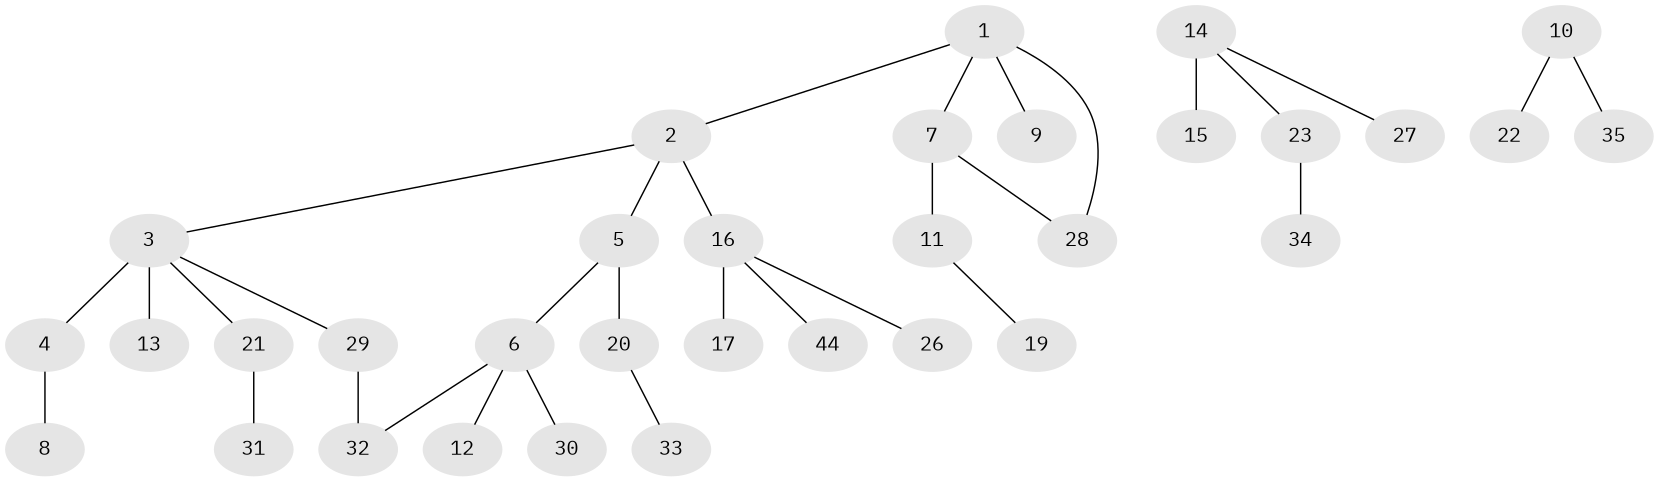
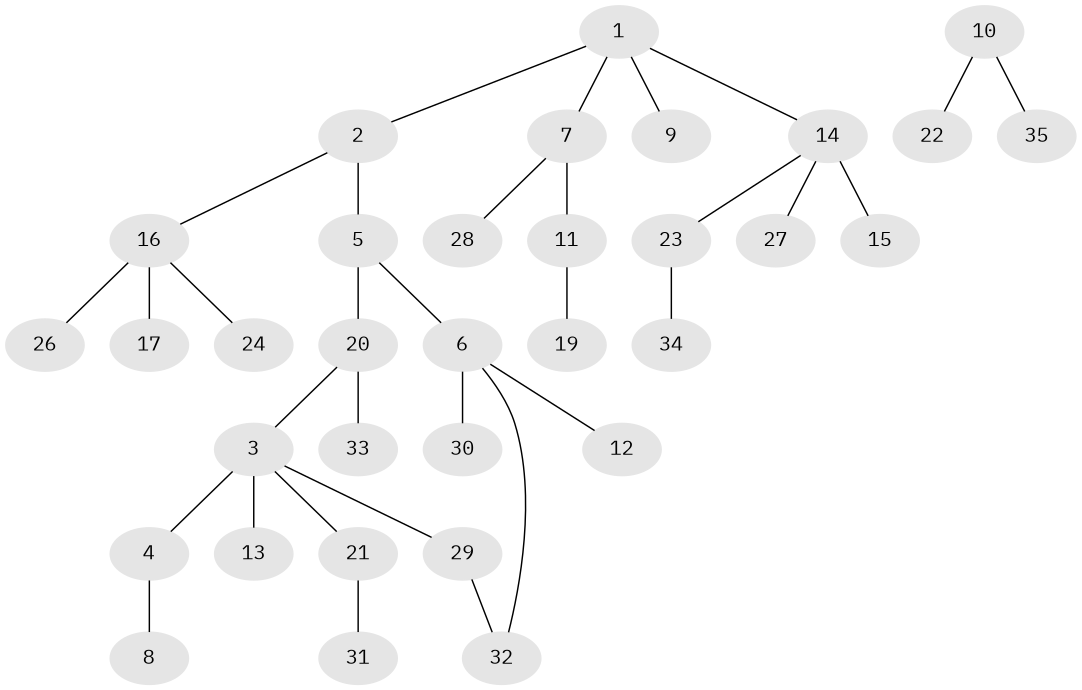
(1091, 115) -> (723, 84)
(410, 188) -> (306, 397)
(828, 345) -> (254, 345)
